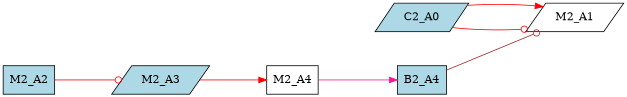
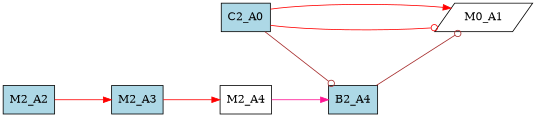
(422, 17) -> (246, 17)
(575, 17) -> (484, 17)
none -> (297, 56)
(85, 80) -> (79, 100)
(161, 80) -> (137, 100)
